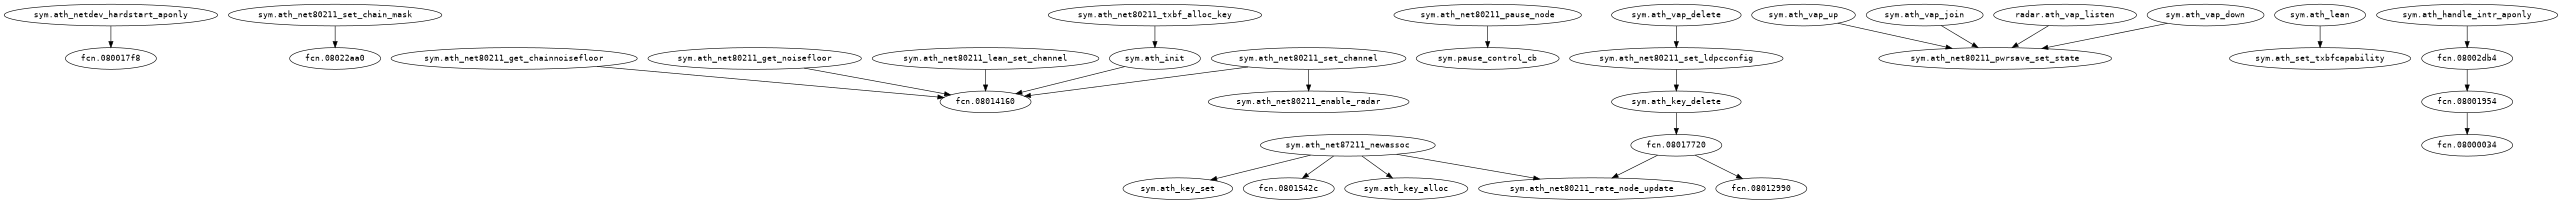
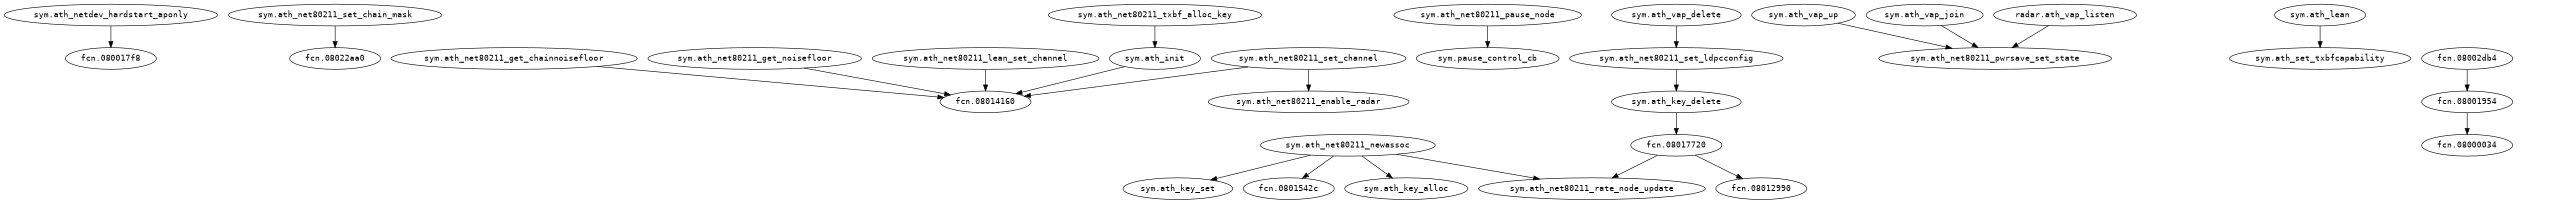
(2206, 15) -> none
(2467, 15) -> none
(1348, 145) -> (1348, 145)
